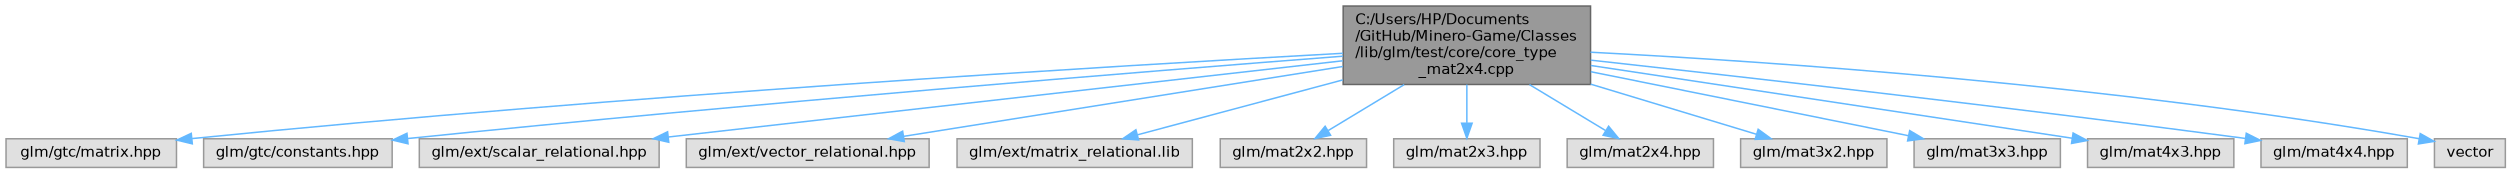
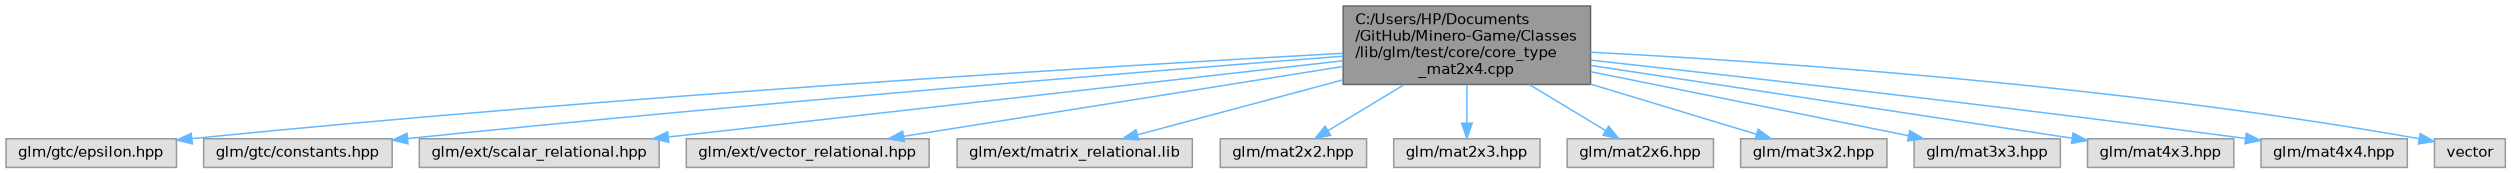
(91, 153) -> (91, 153)
(1640, 153) -> (1640, 153)
